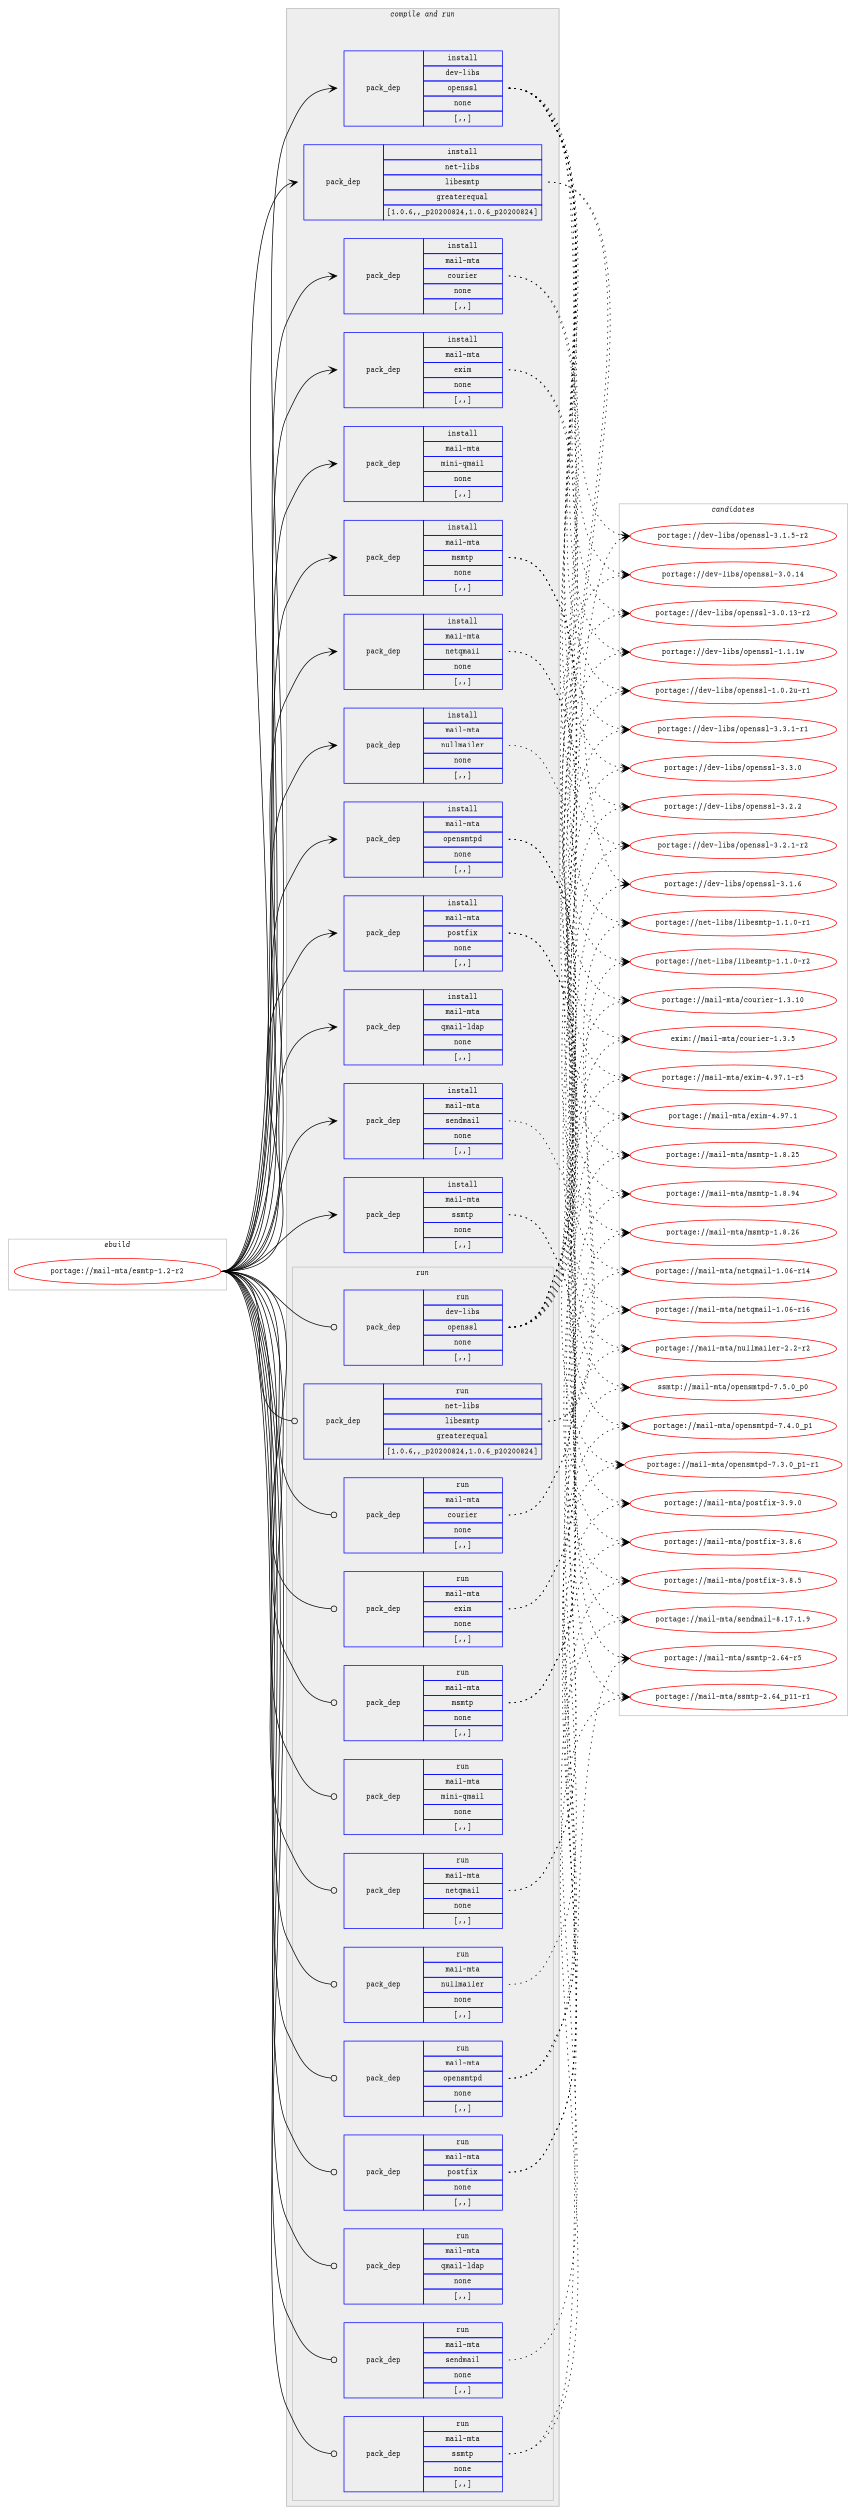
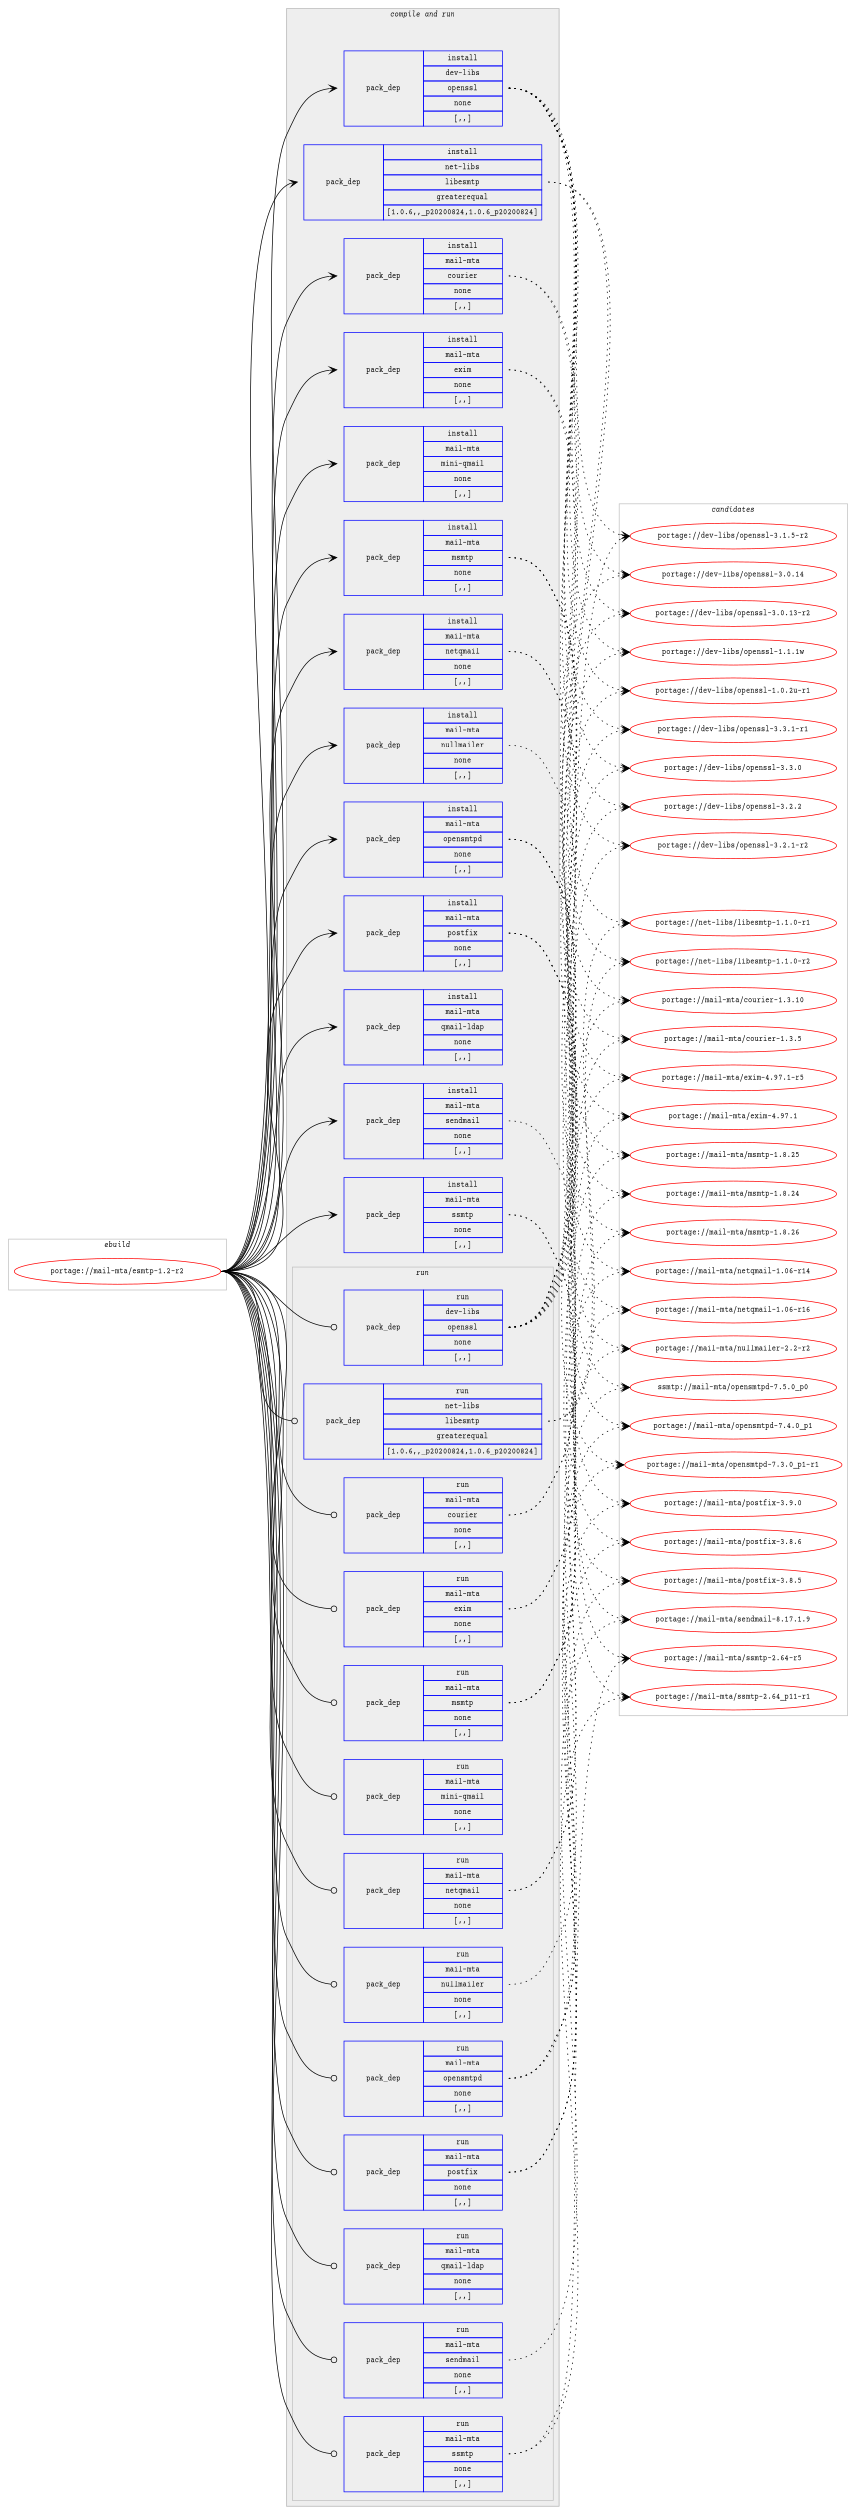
(733, 884) -> none
(733, 1039) -> (733, 1039)
(733, 1194) -> (733, 1194)
